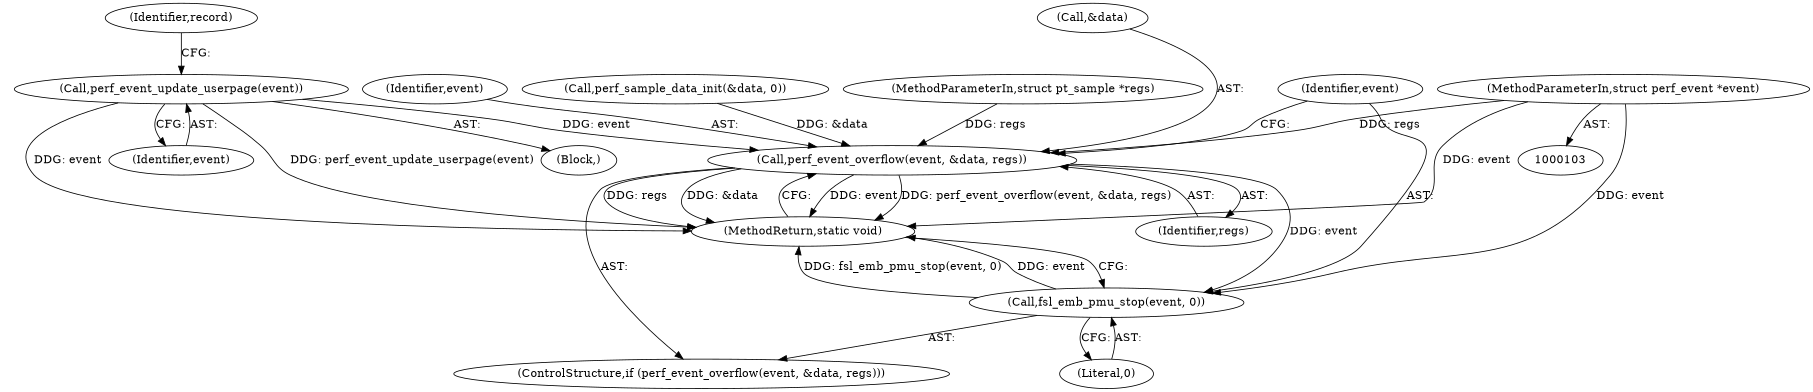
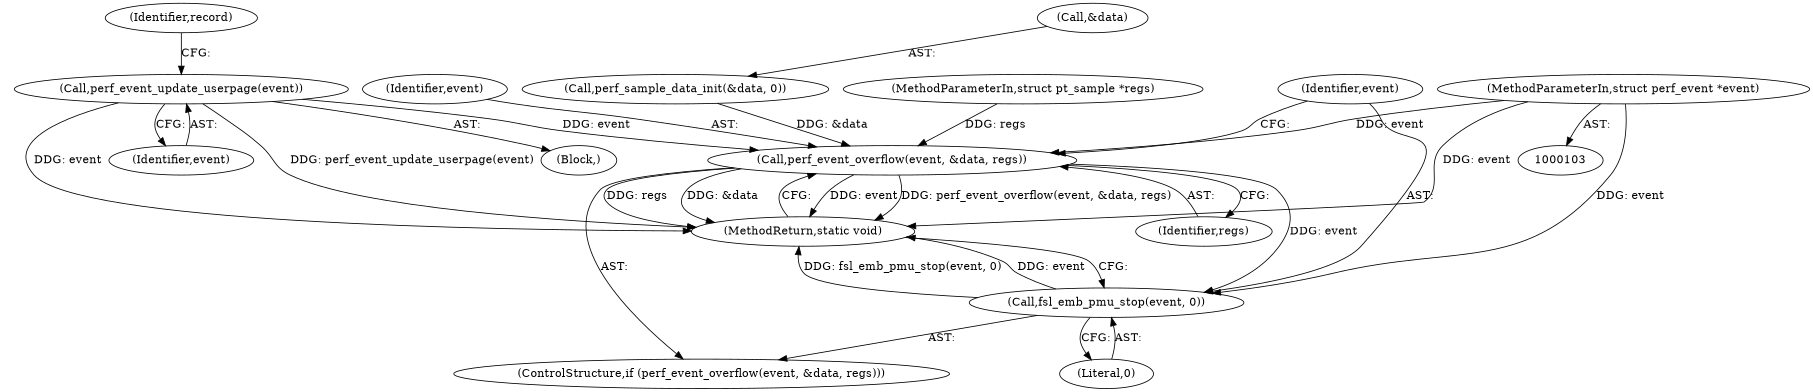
(1194, 117) -> (902, 51)
(1390, 125) -> (1390, 125)
(1257, 196) -> (1257, 196)
